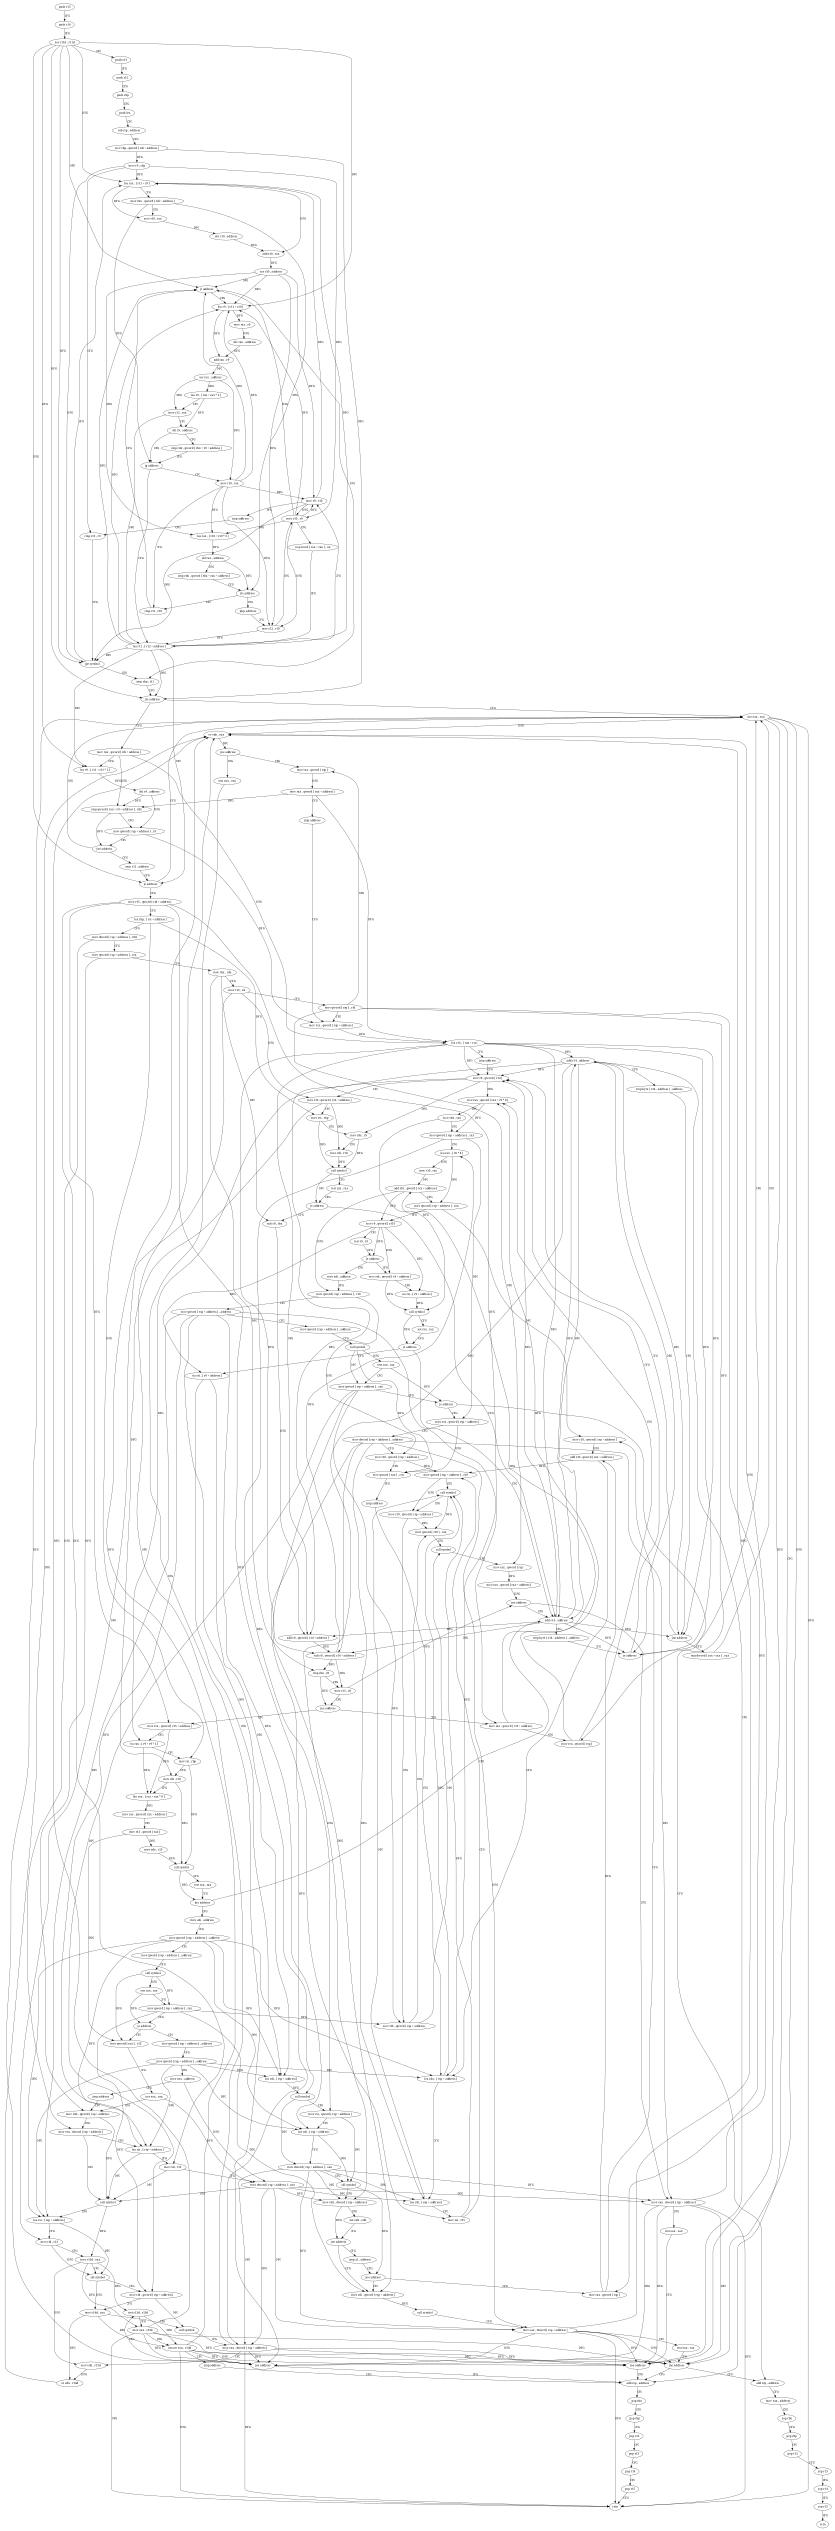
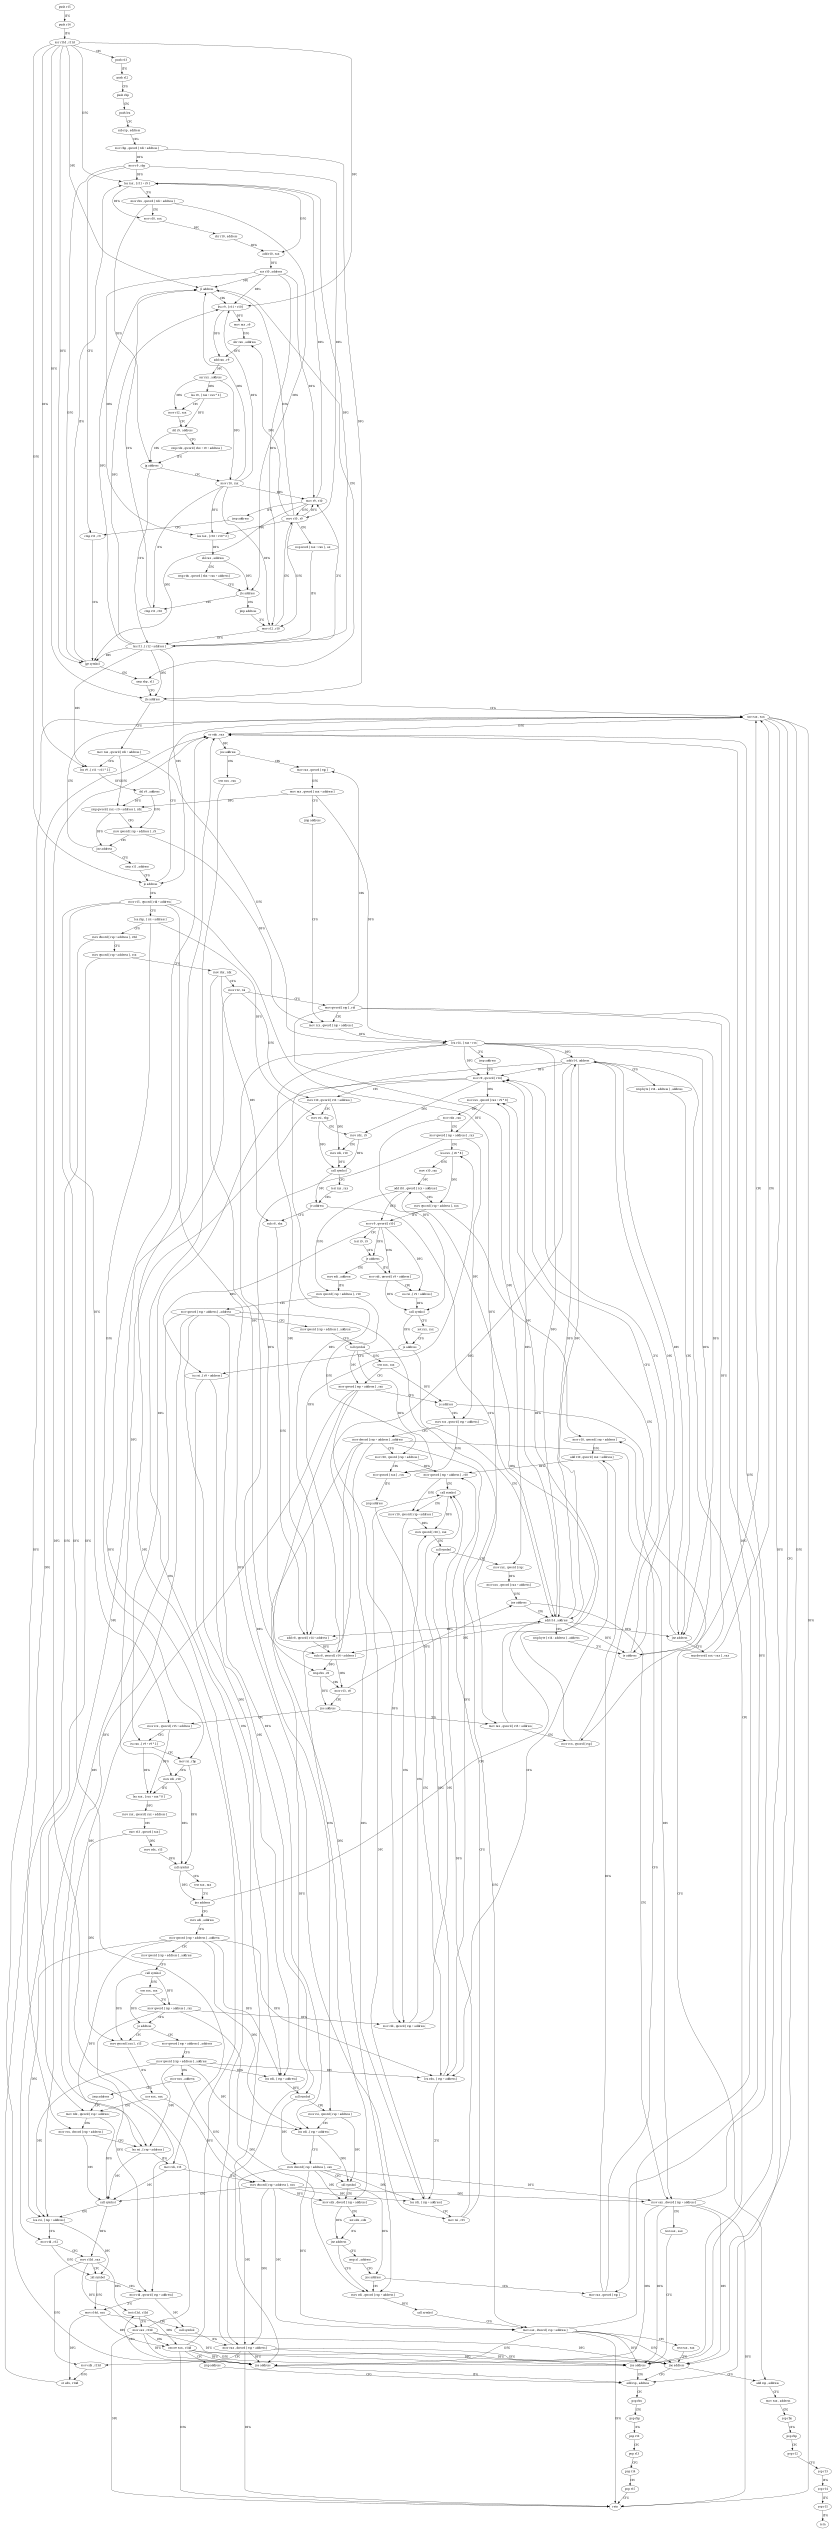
(301, 403) -> (267, 432)
(130, 522) -> none
